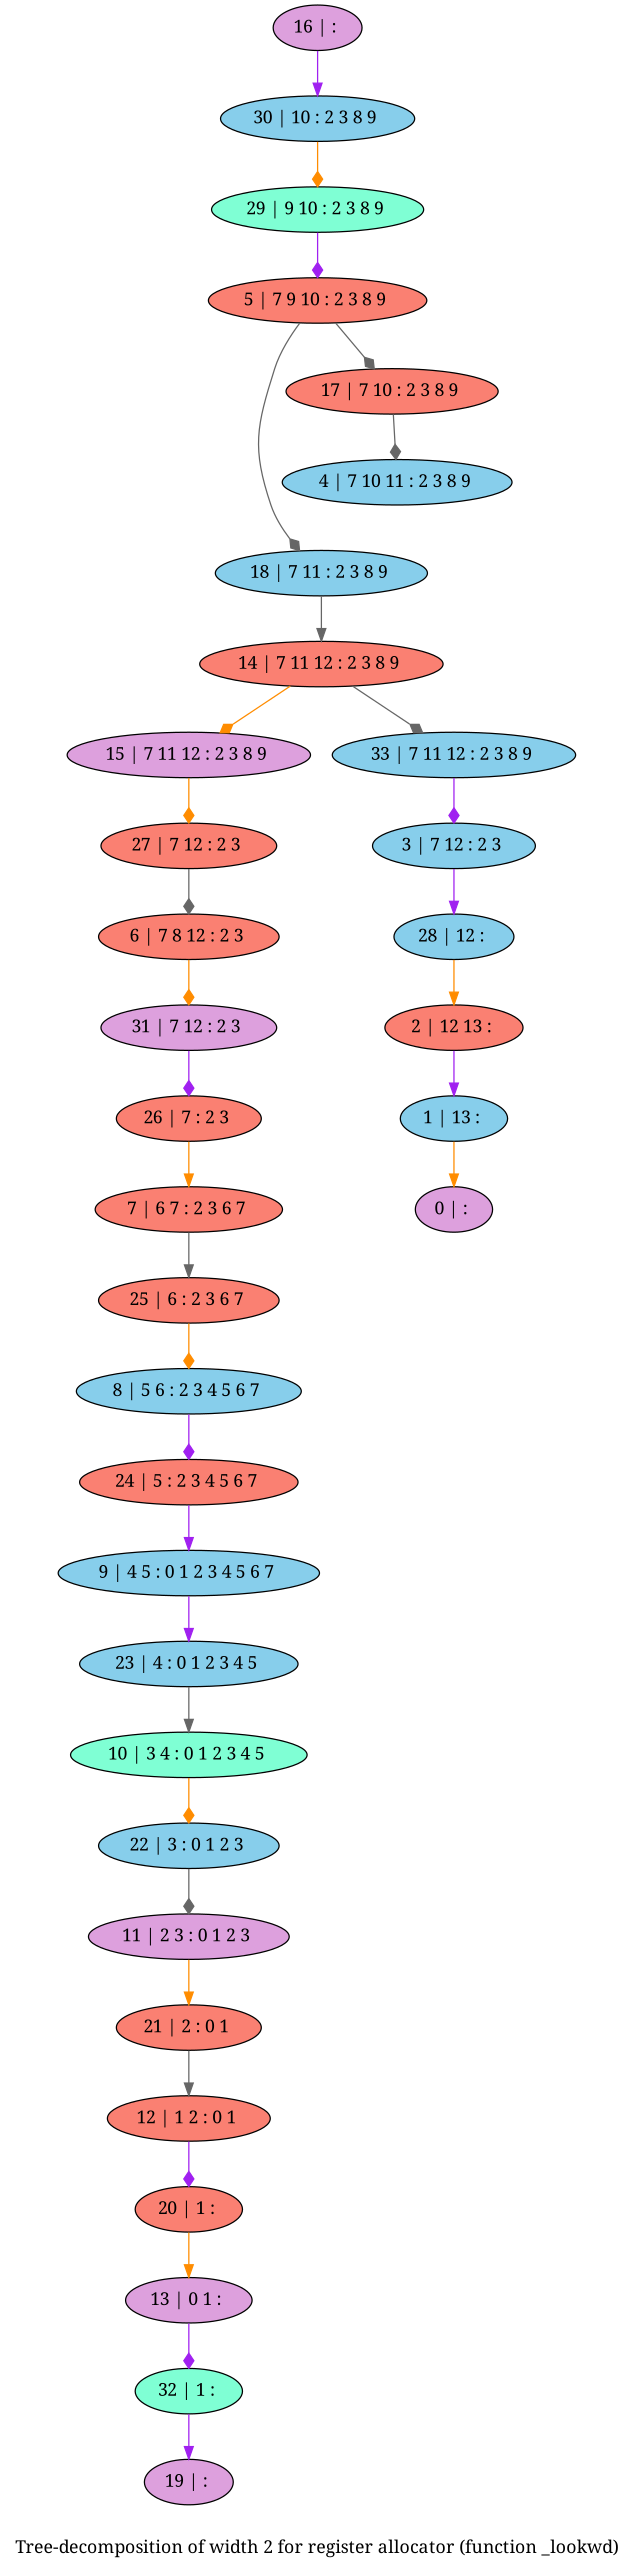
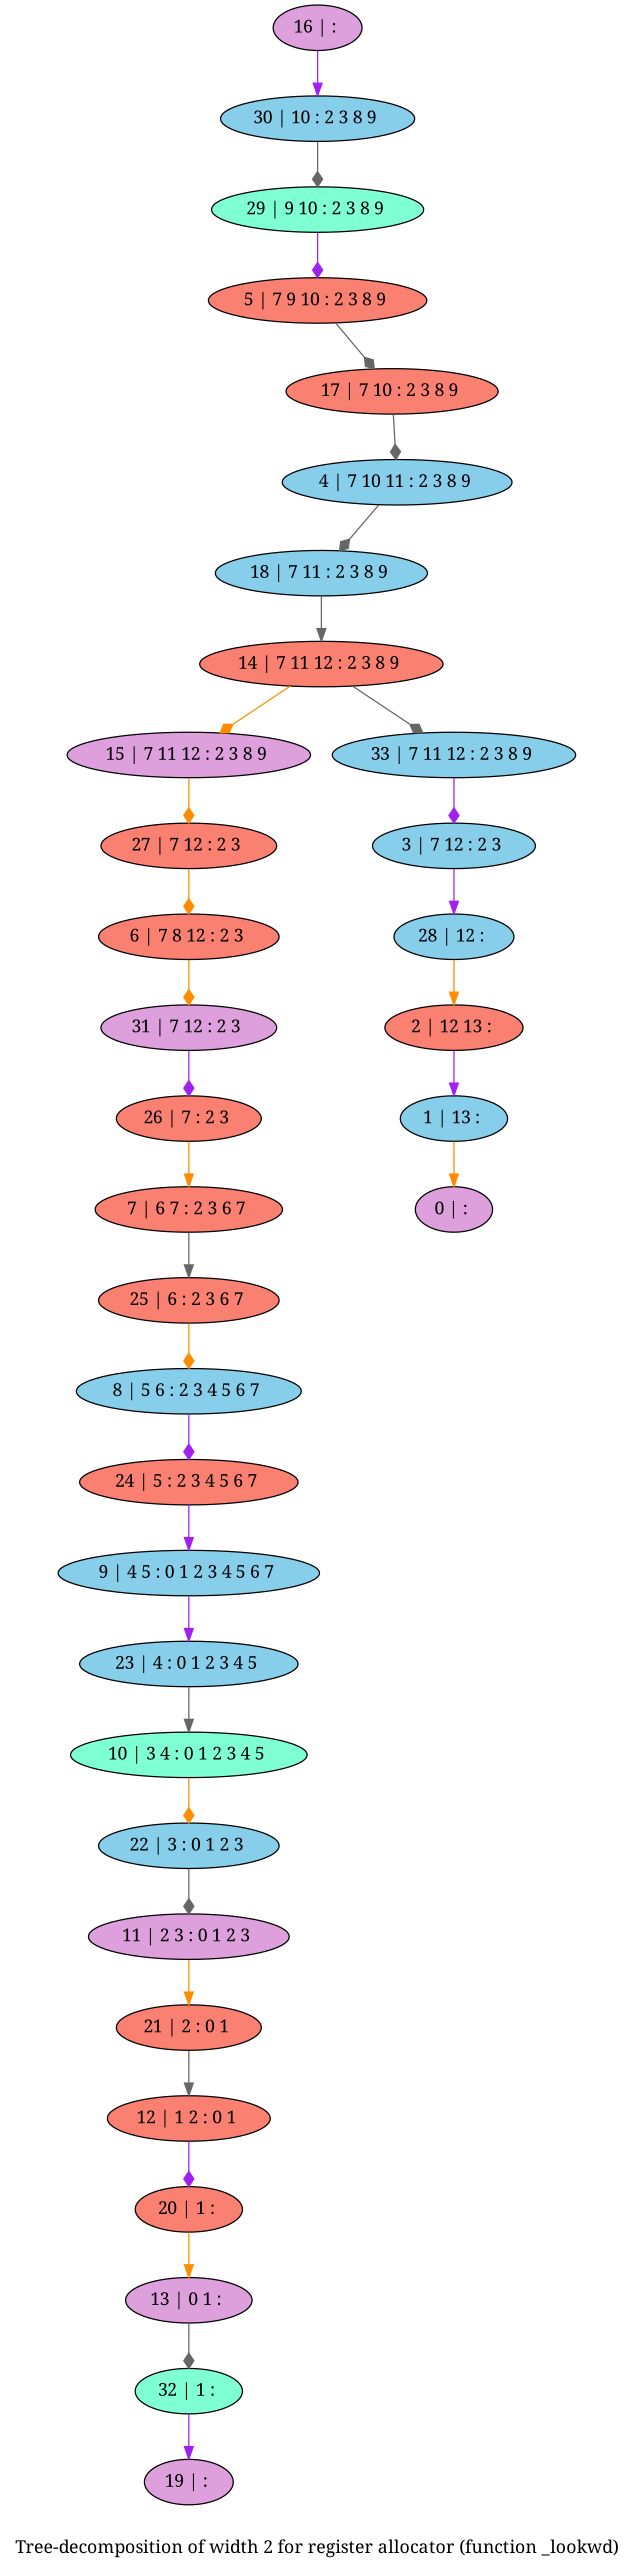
(318, 157) -> (318, 157)
(260, 430) -> (364, 522)
(189, 884) -> (189, 884)
(189, 2338) -> (189, 2338)
